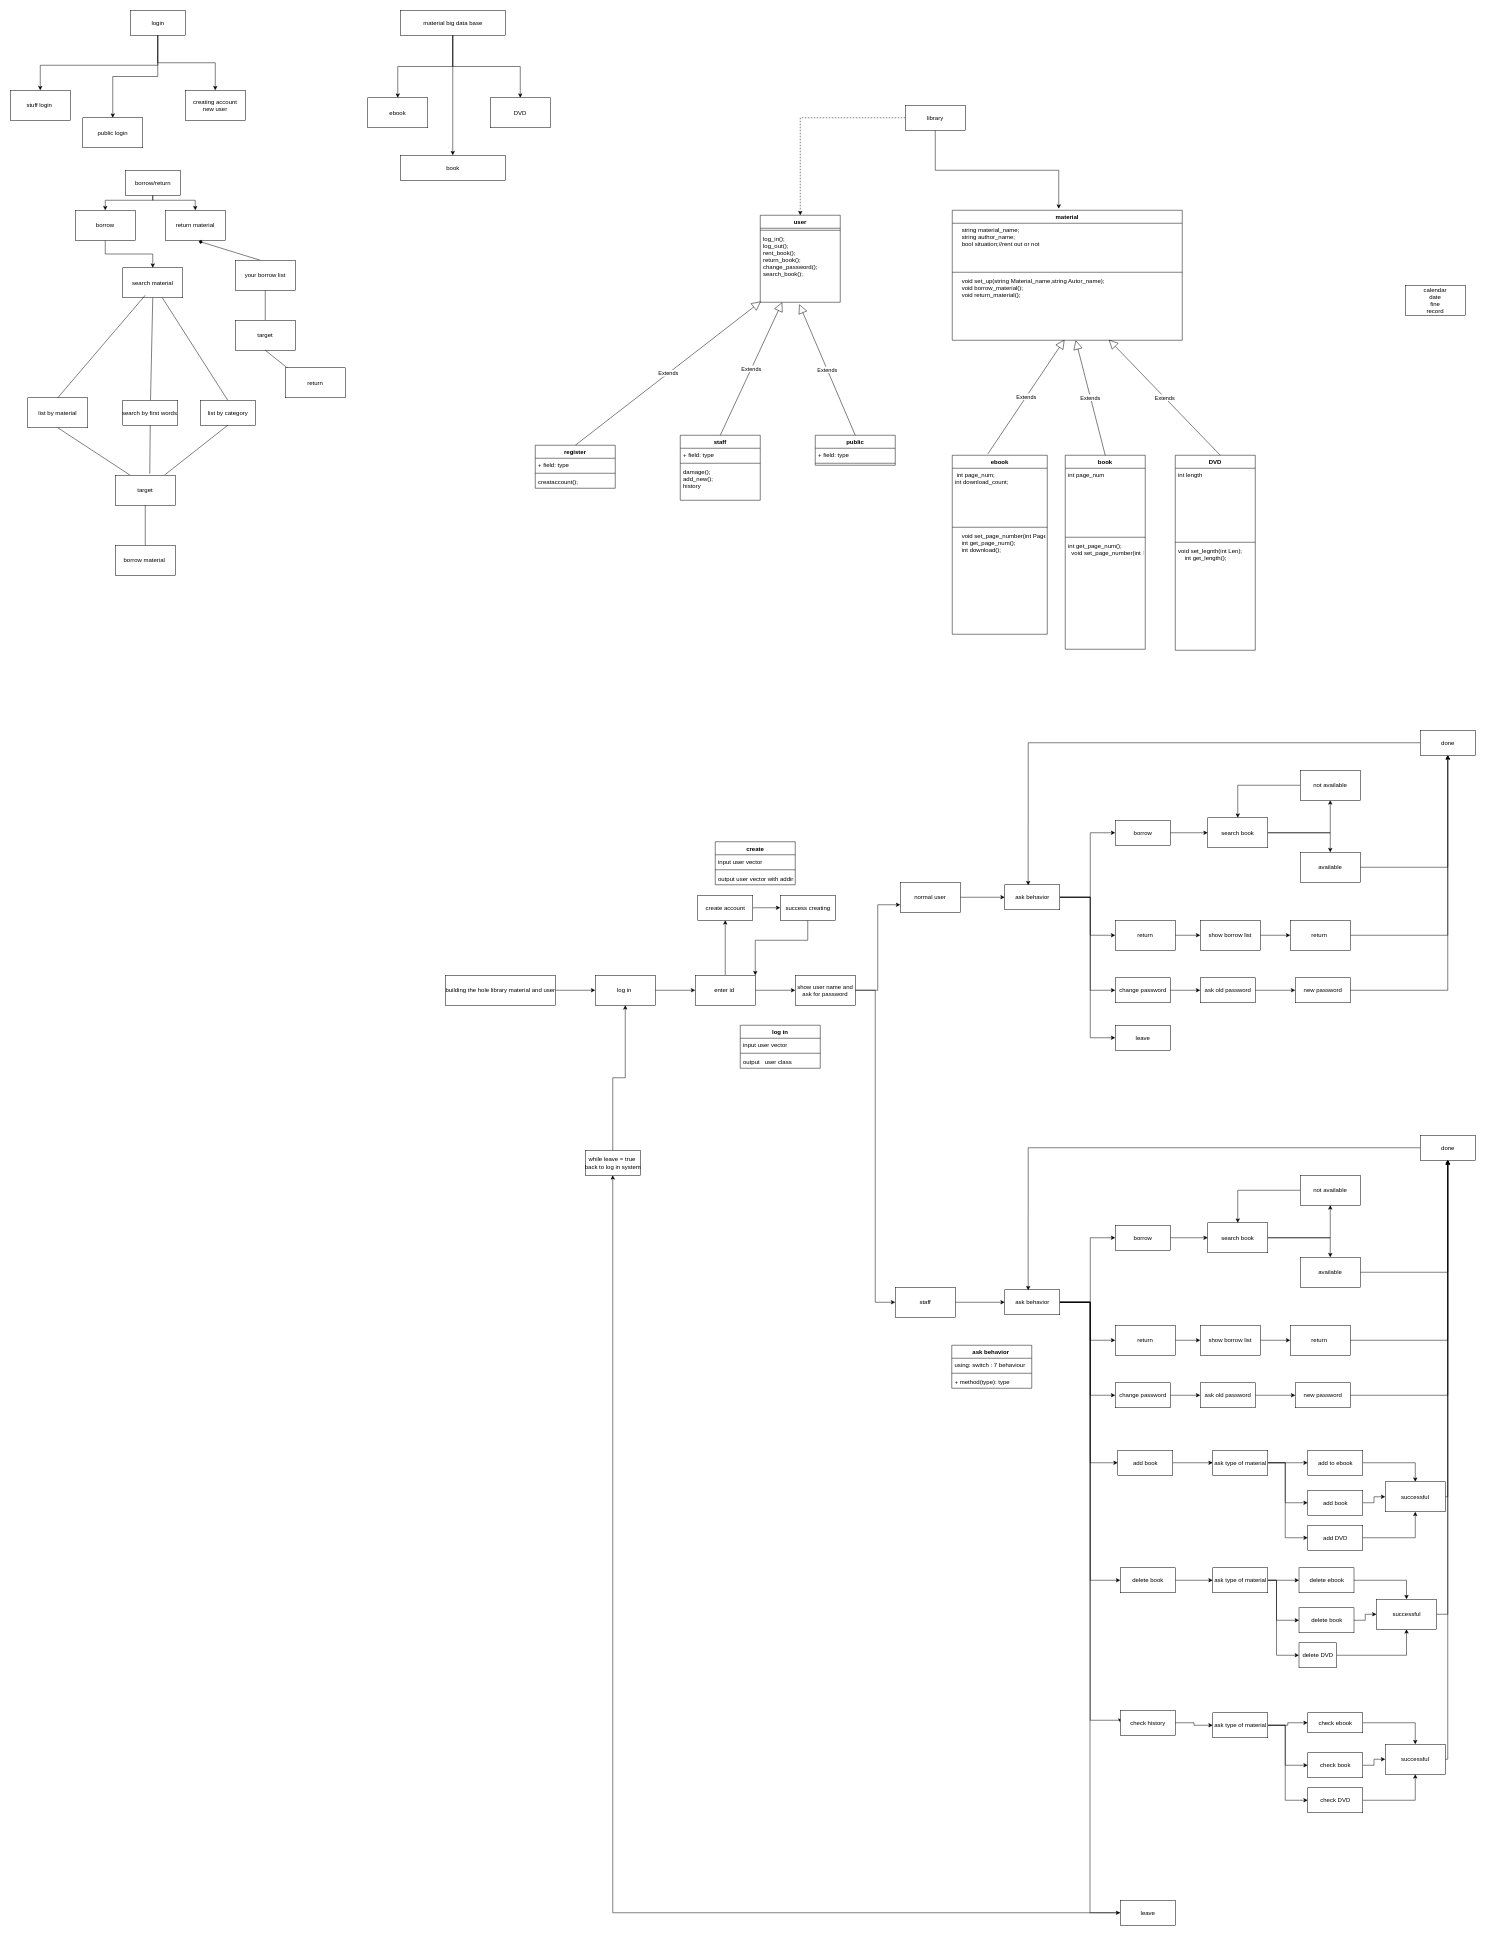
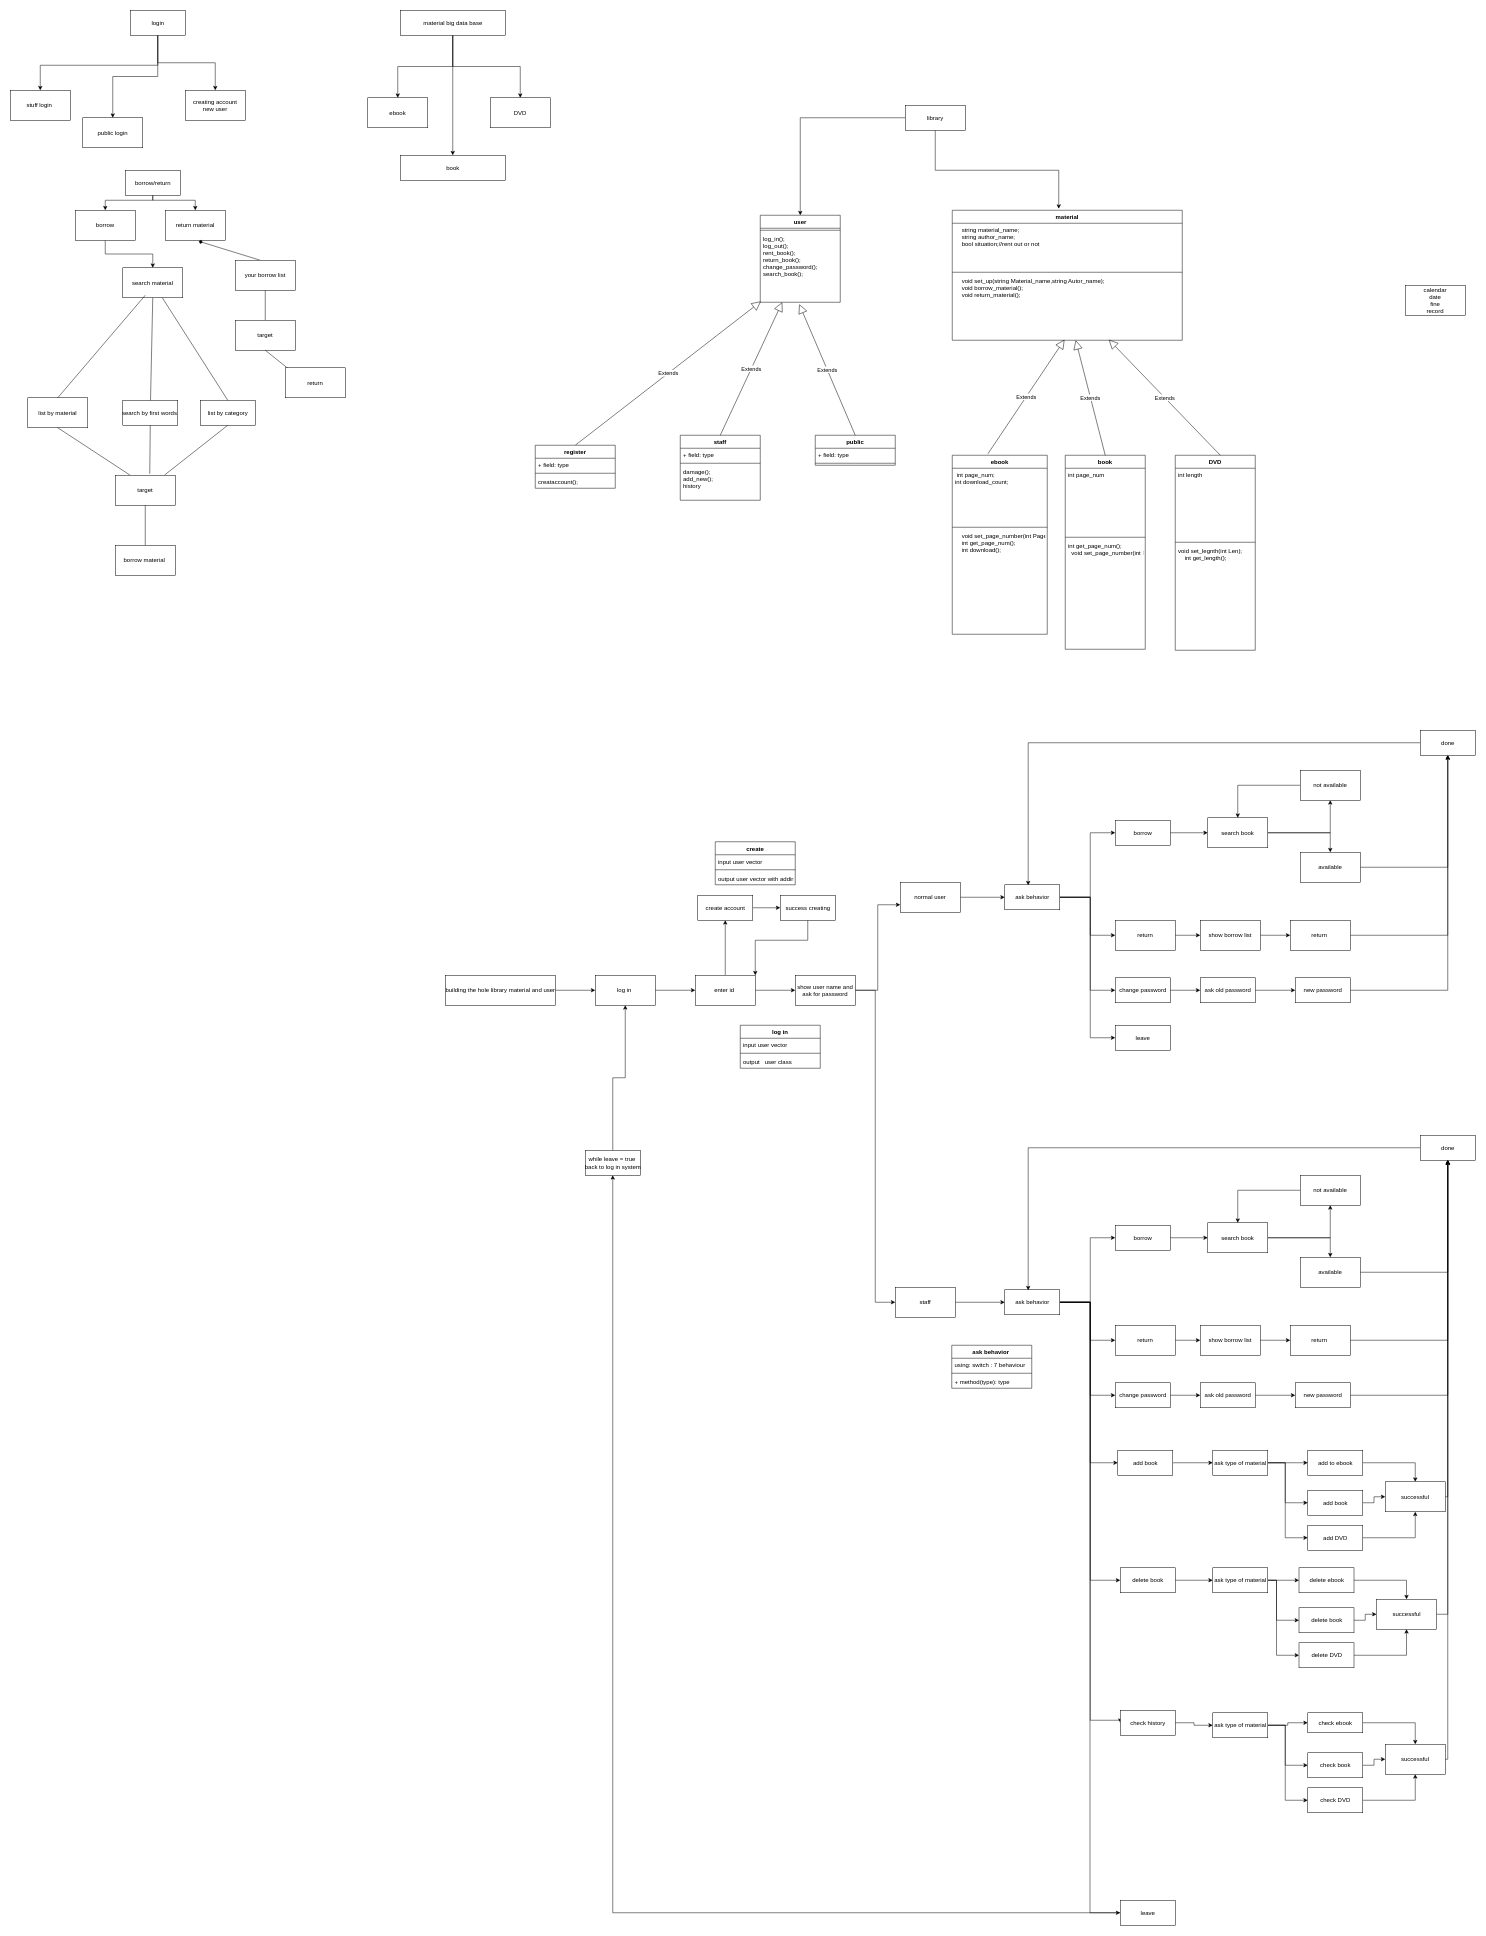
(806, 118) -> (806, 118)
(1318, 1655) -> (1327, 1655)
